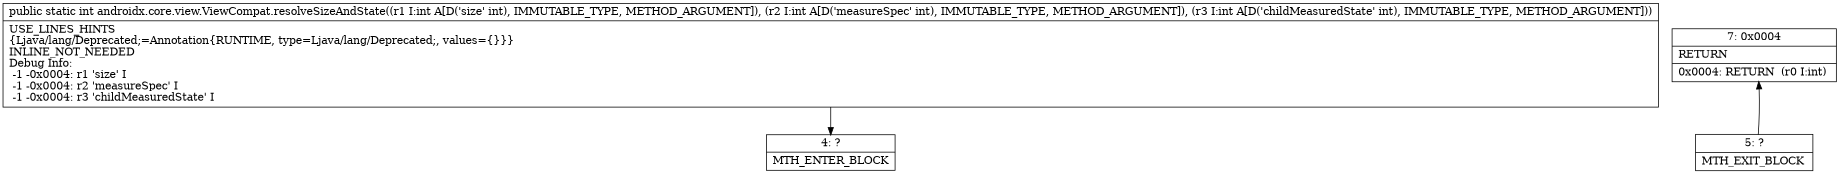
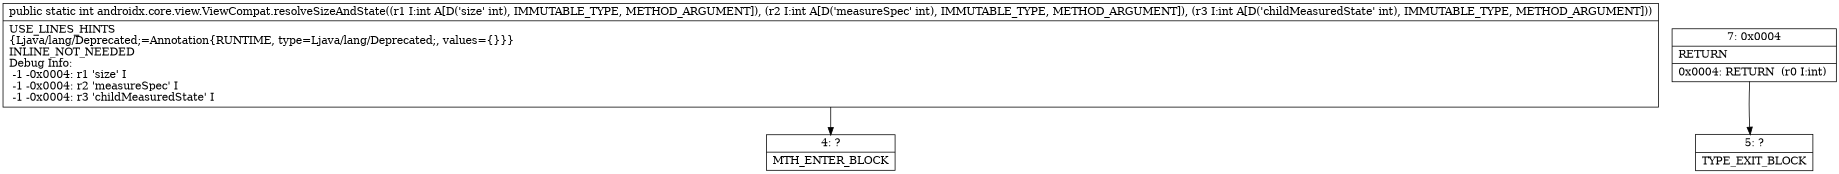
(1759, 112) -> (1749, 104)
(1753, 161) -> (1754, 161)
